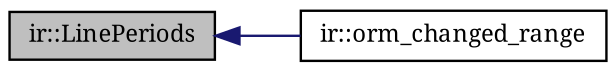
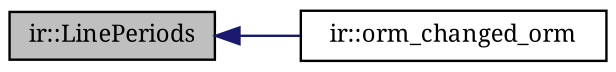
(454, 36) -> (454, 36)
